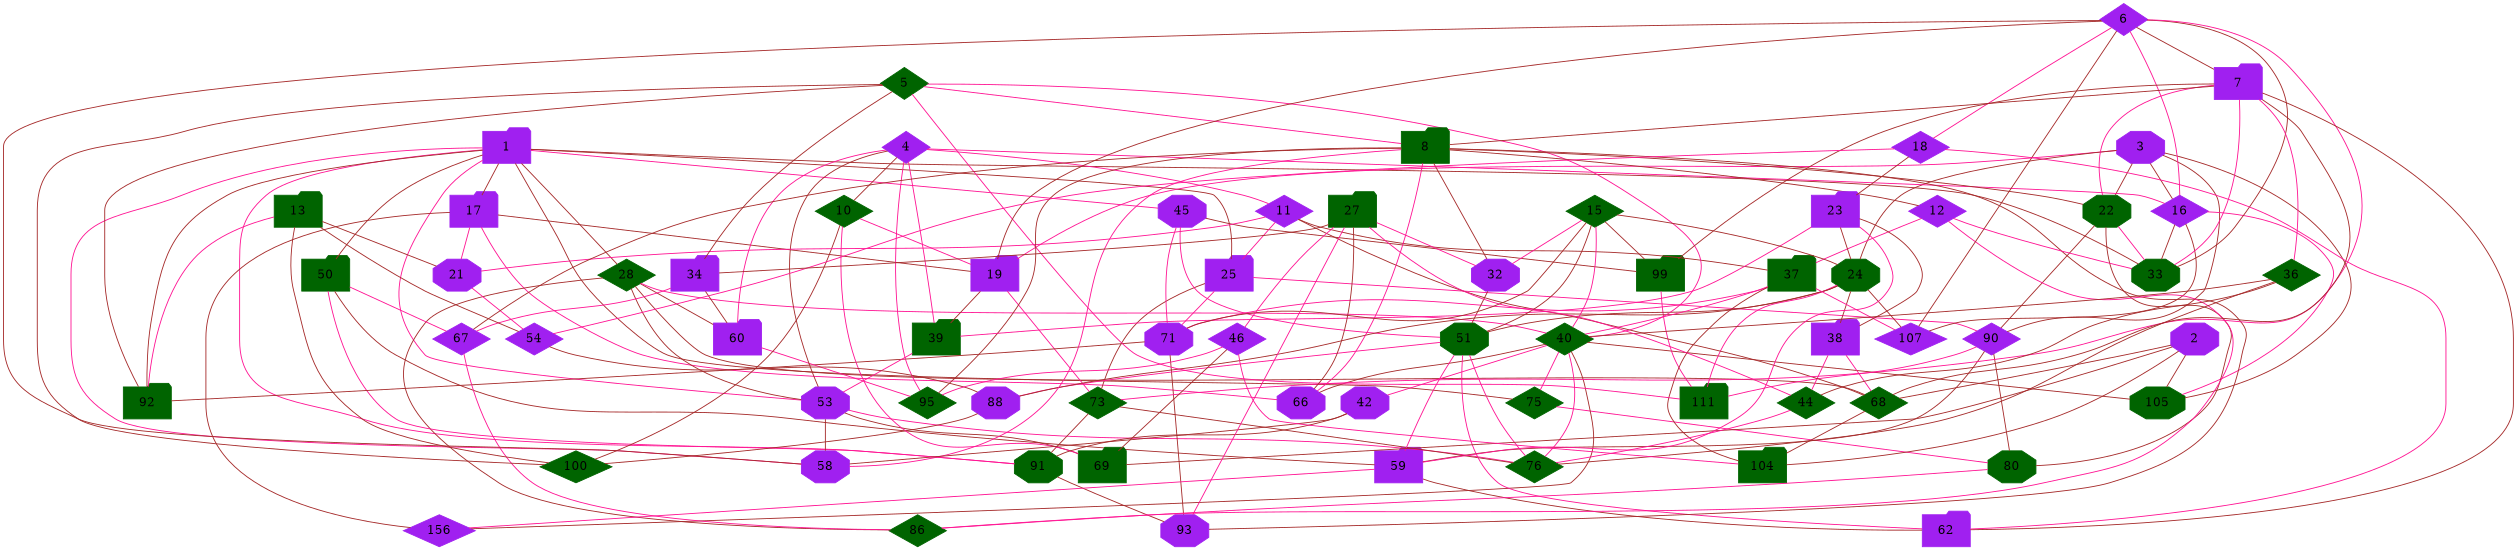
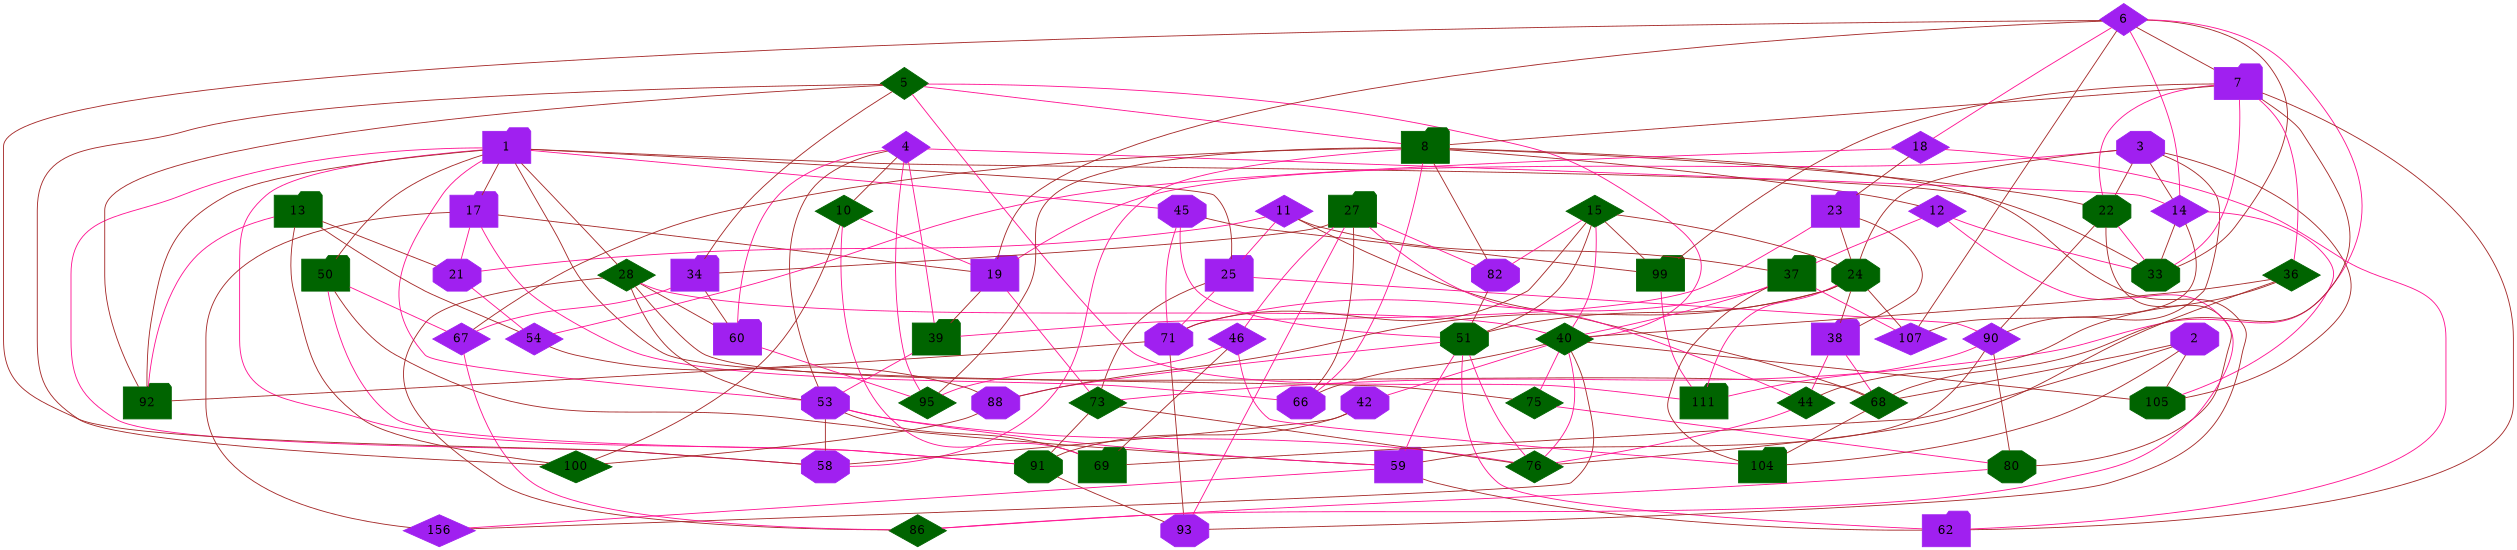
(1134, 173) -> none
(2180, 211) -> (2180, 211)
(1495, 275) -> (1495, 275)
(1736, 419) -> (1111, 446)
